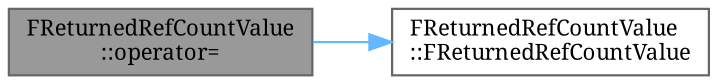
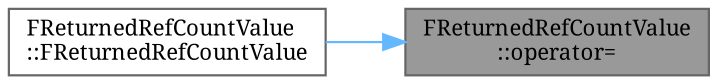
(341, 42) -> (354, 42)
